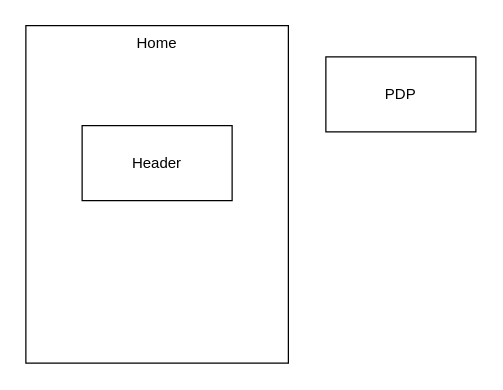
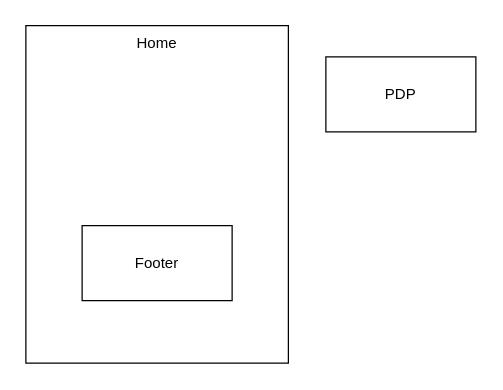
(157, 163) -> none
none -> (157, 263)
